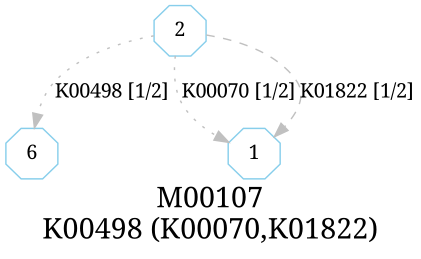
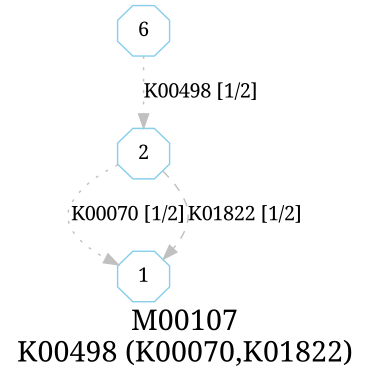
(84, 59) -> (144, 85)
